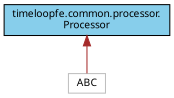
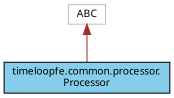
(87, 60) -> (87, 48)
